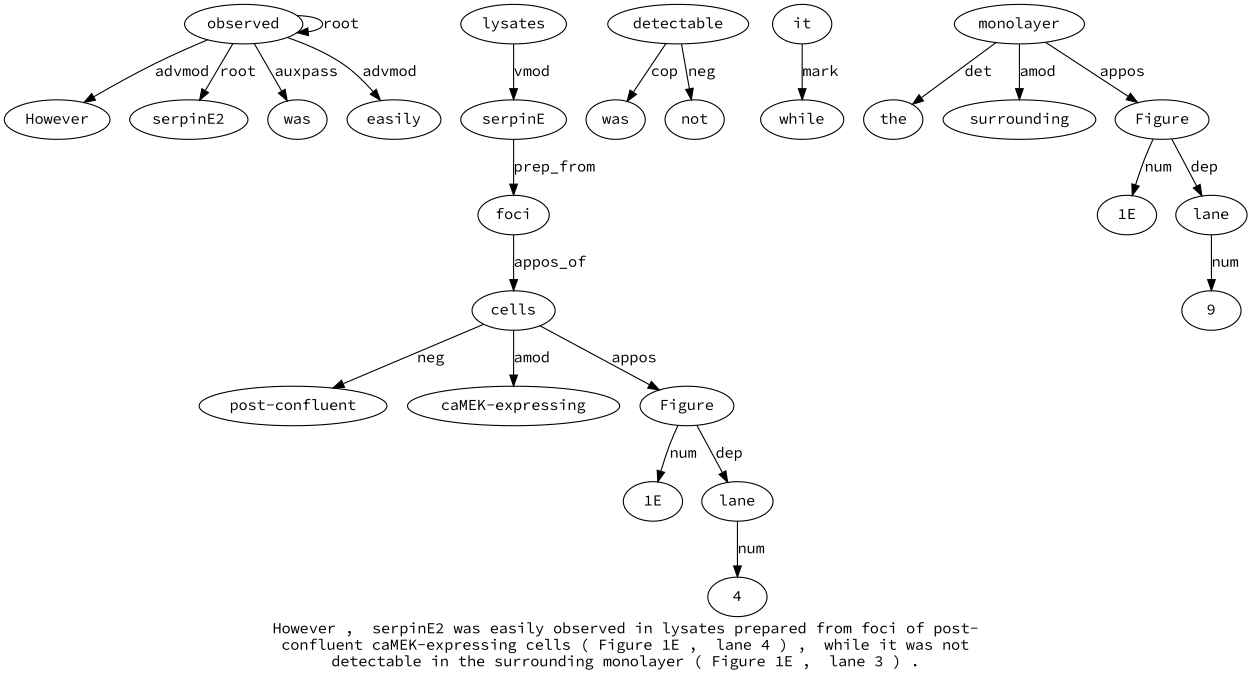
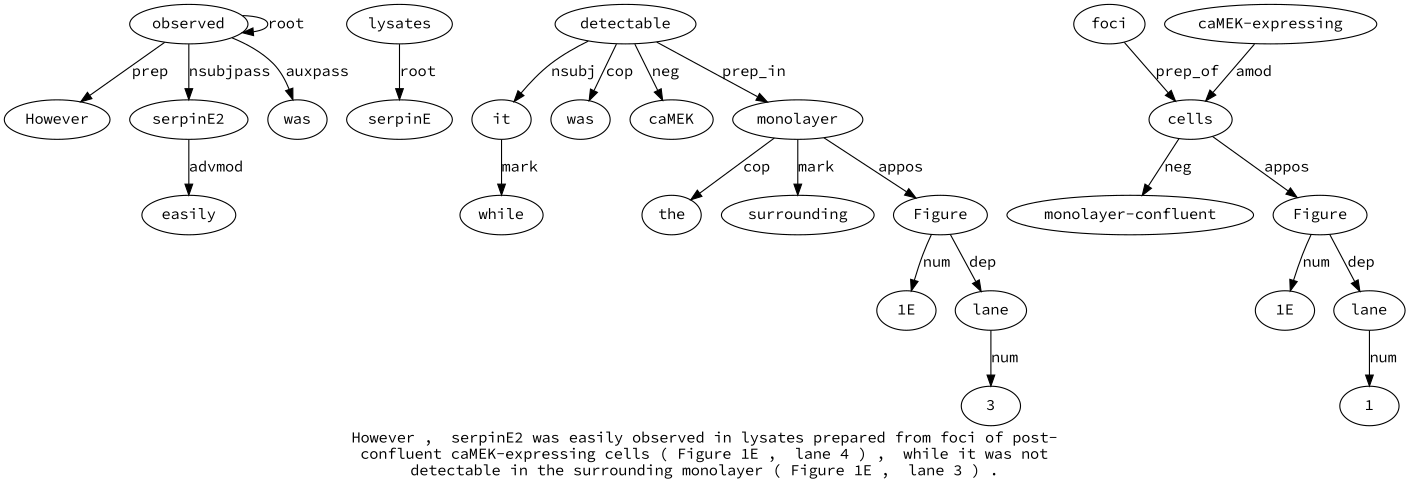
(334, 58) -> (189, 162)
none -> (552, 63)
none -> (707, 69)
(182, 72) -> (150, 72)
(238, 72) -> (230, 72)
(532, 72) -> (418, 72)
(978, 72) -> (757, 167)
(1038, 72) -> (816, 167)
(695, 120) -> (672, 120)
(514, 162) -> none
(550, 263) -> (1187, 72)
(1211, 311) -> (991, 406)
(514, 353) -> (1234, 68)
(293, 406) -> (1130, 215)
(737, 597) -> (1369, 406)
